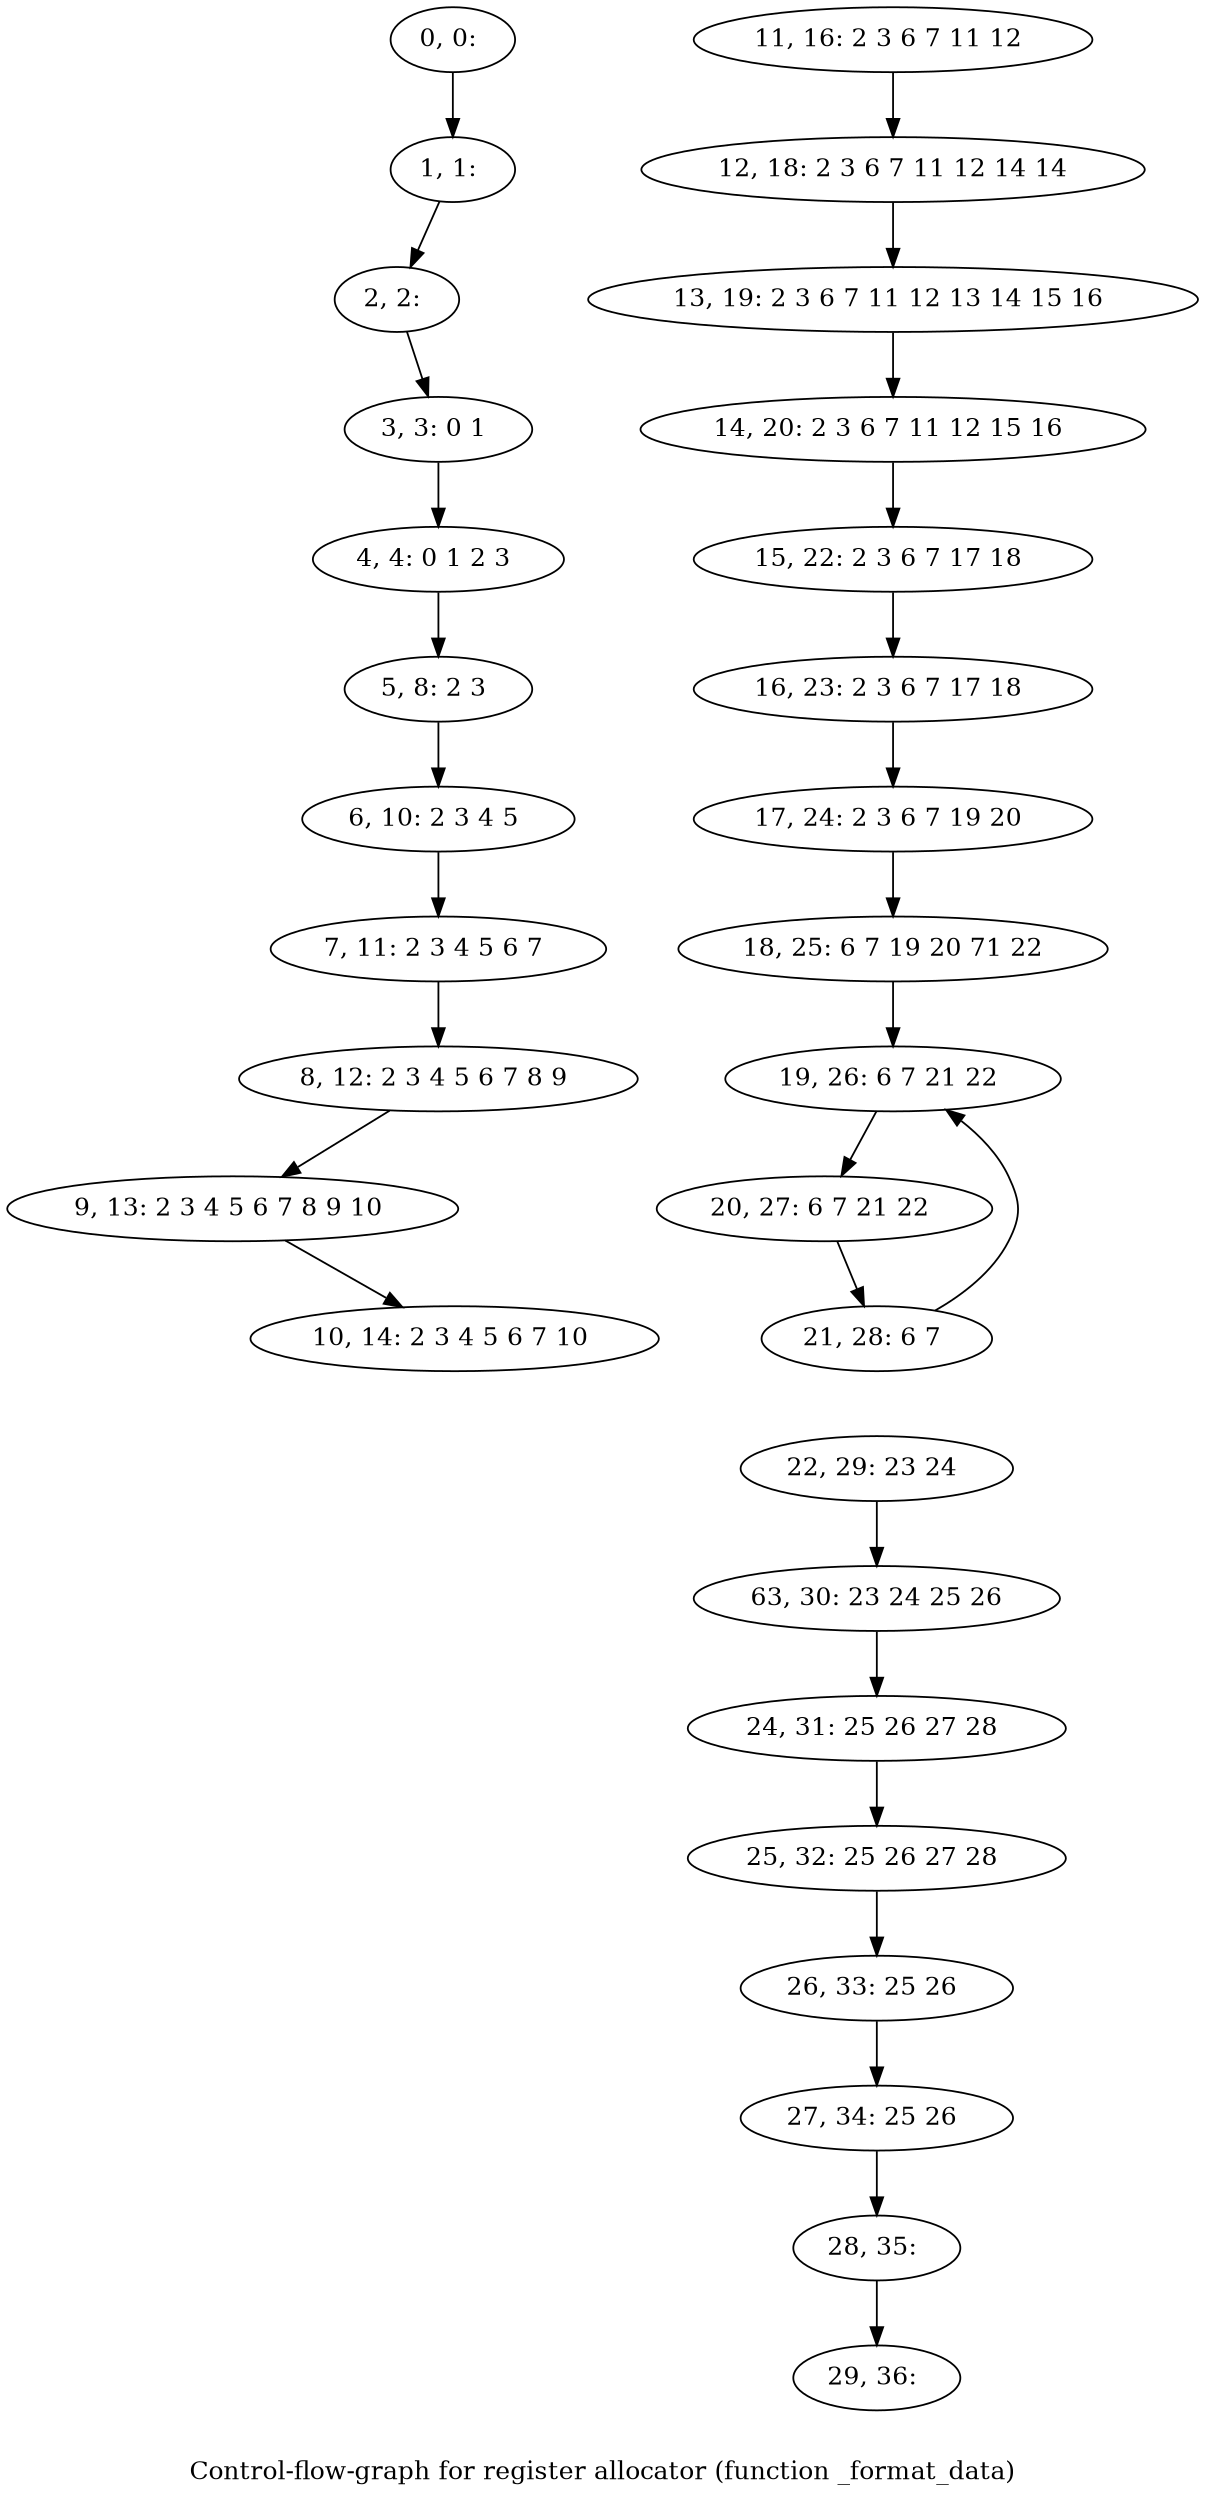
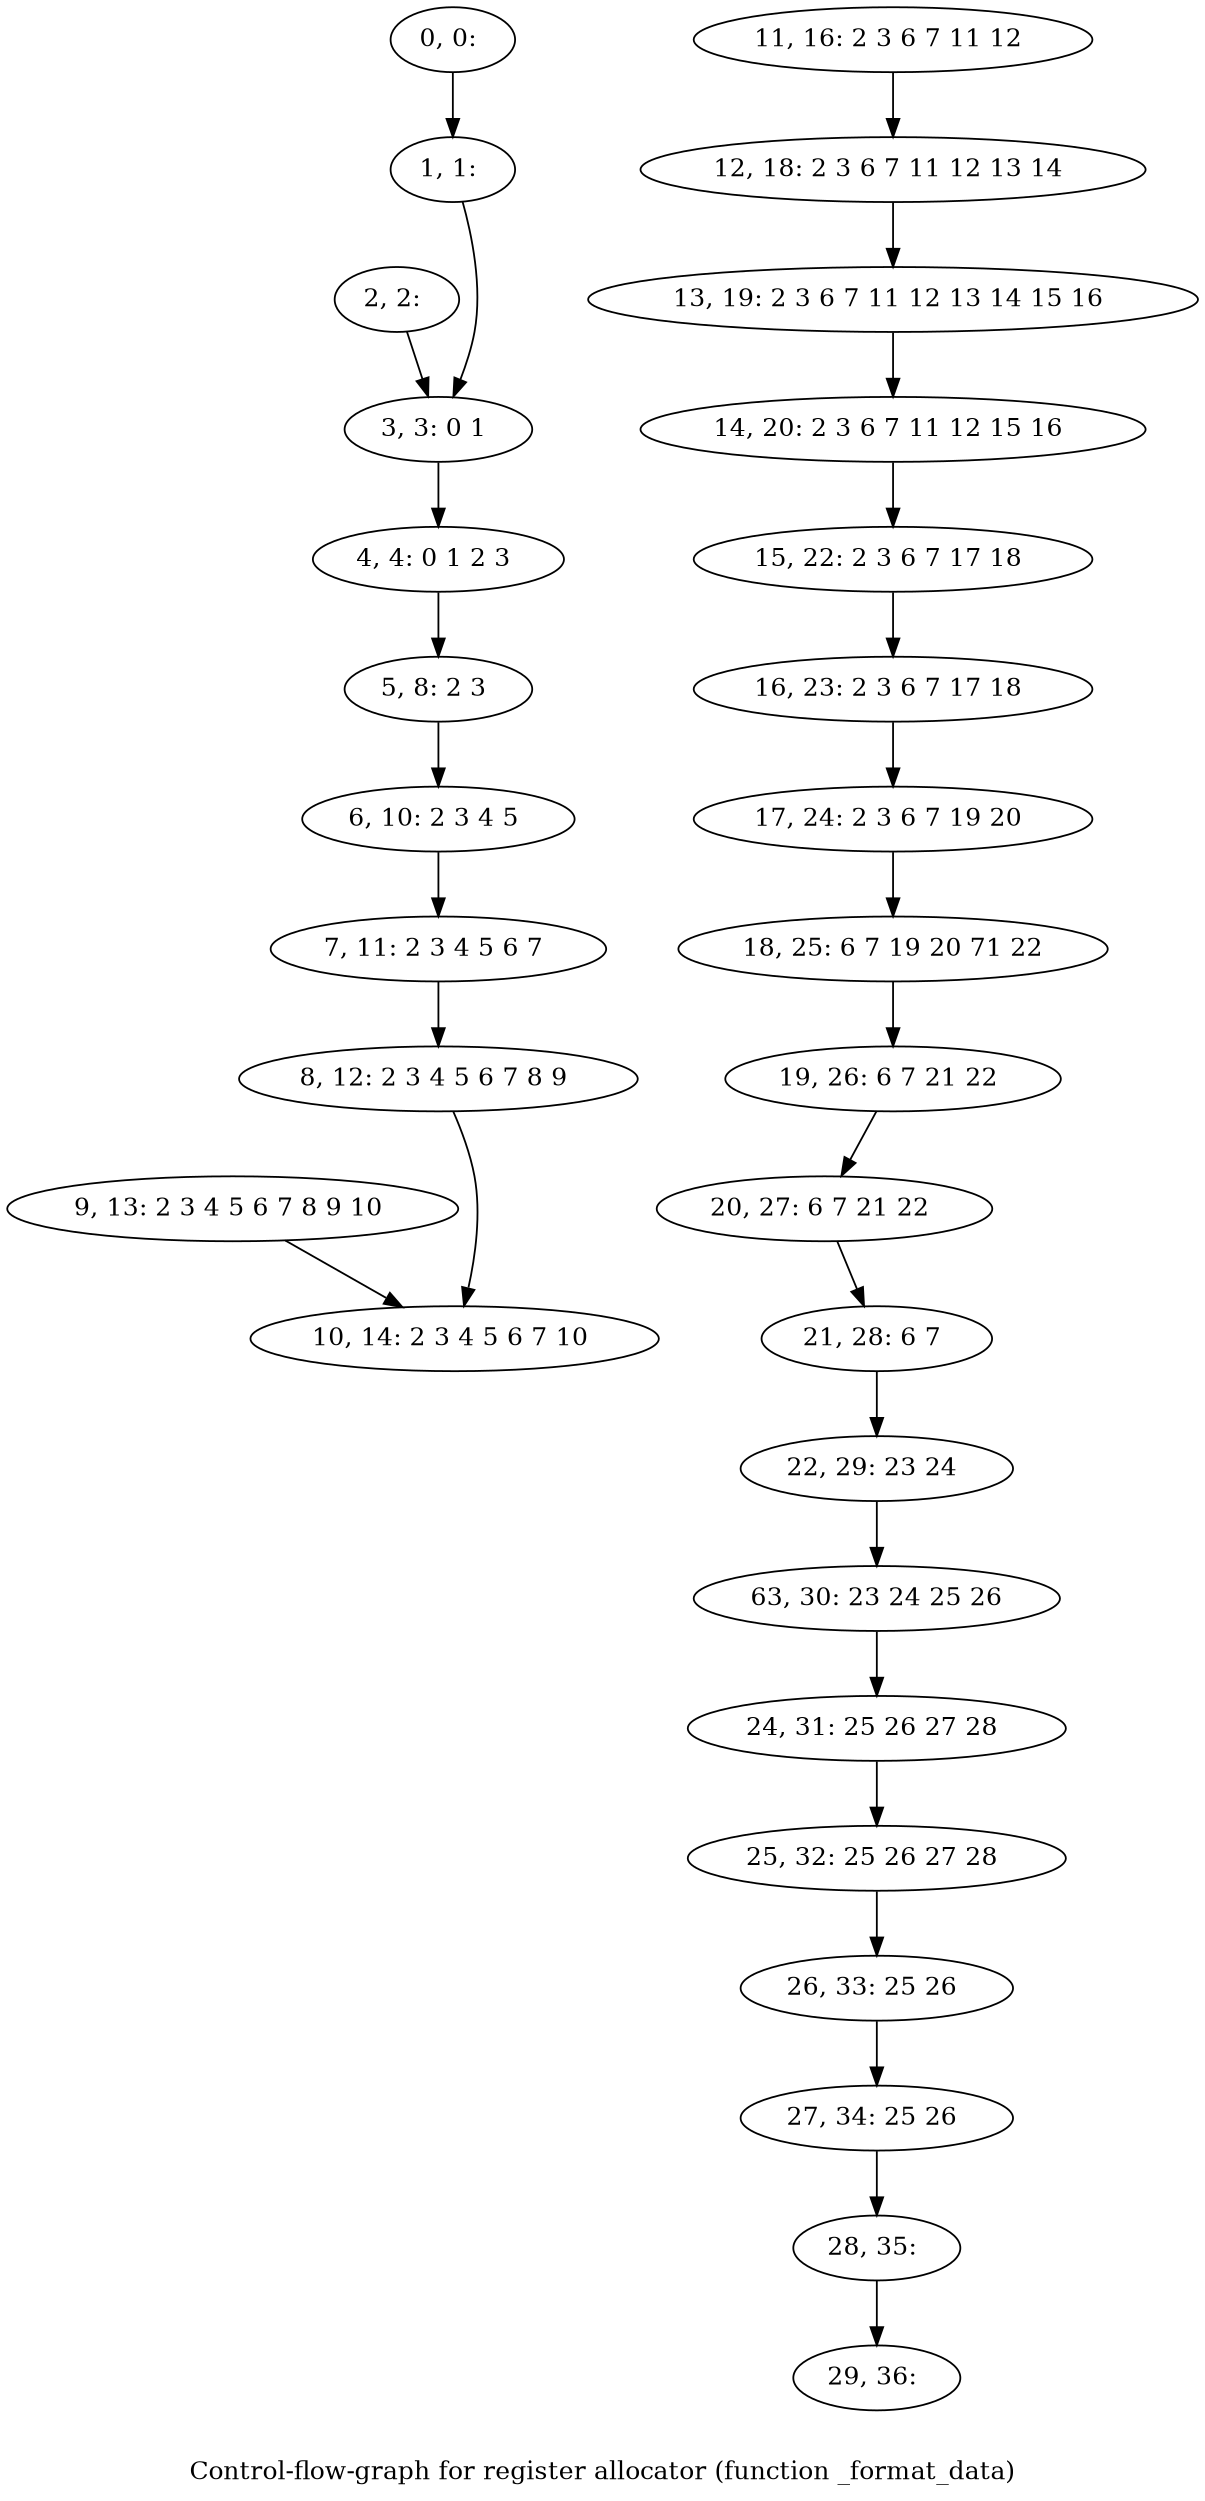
(893, 170) -> (893, 170)
(429, 226) -> (477, 291)
(344, 1139) -> (477, 1198)
(1016, 1223) -> (877, 1395)
